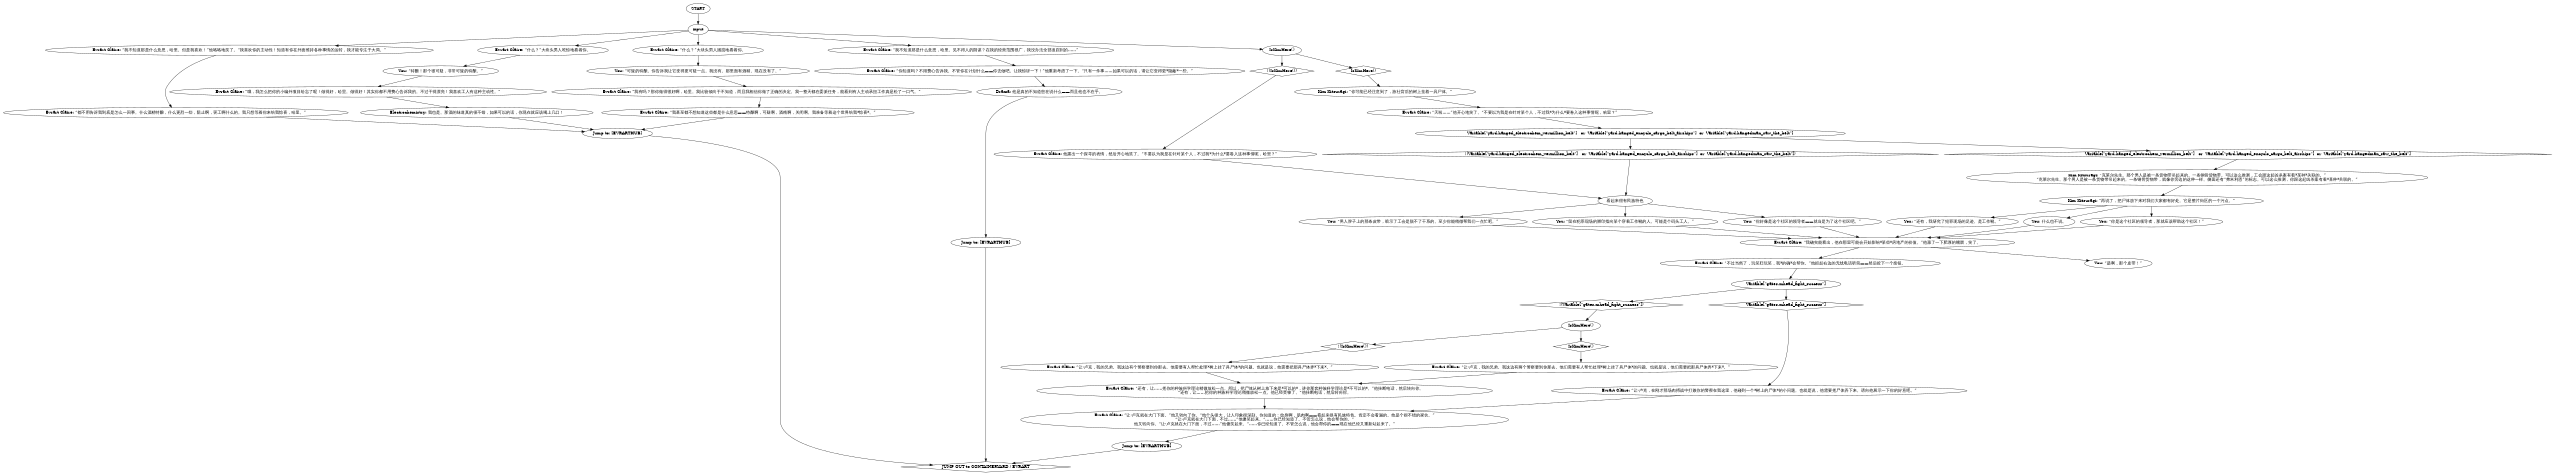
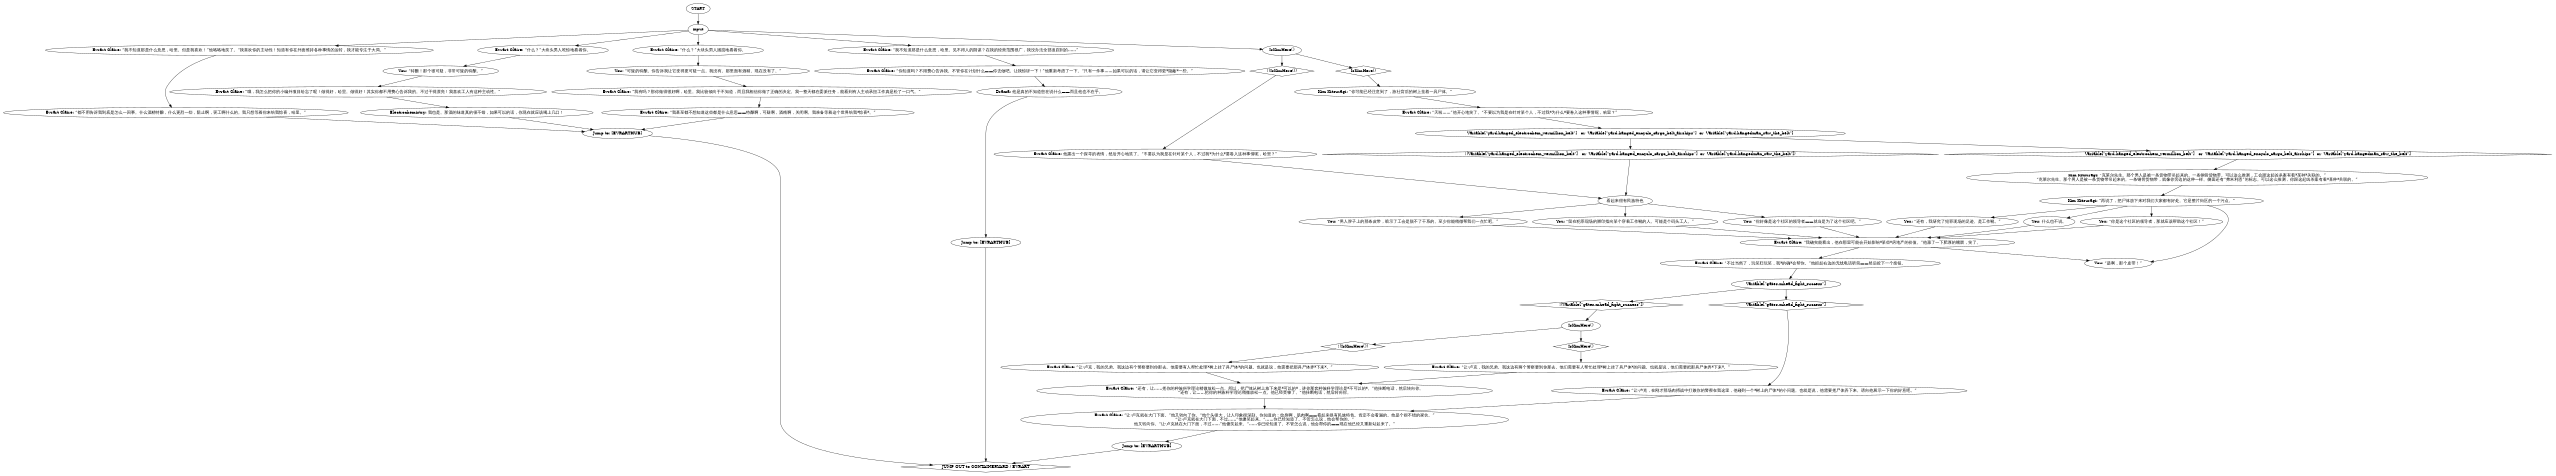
none -> (2208, 243)
